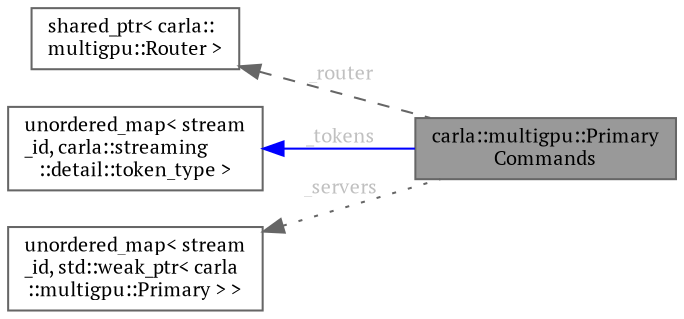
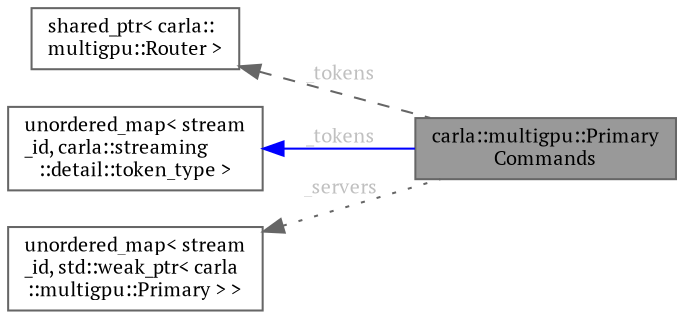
(339, 74) -> (339, 74)
